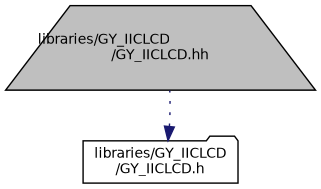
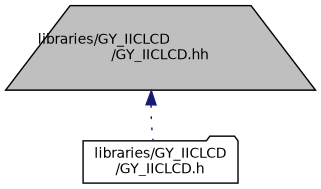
(170, 109) -> (152, 123)
